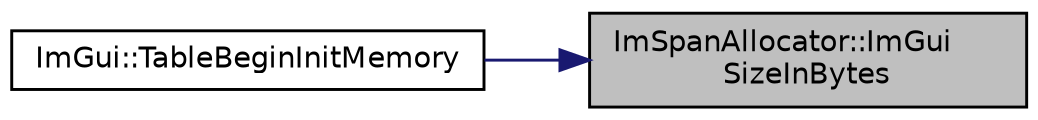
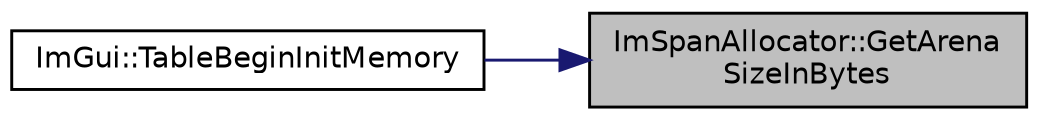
(808, 60) -> (808, 60)
